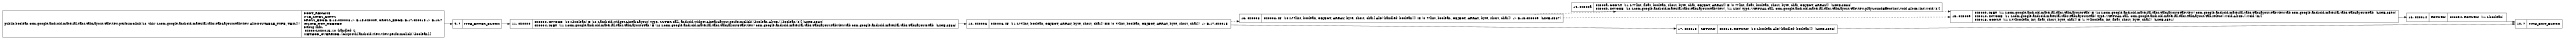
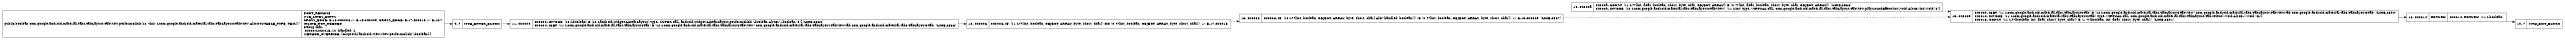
(1574, 13) -> none
(2477, 17) -> (2477, 17)
(1757, 29) -> none
